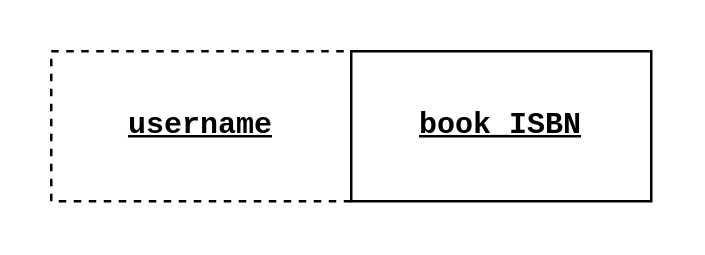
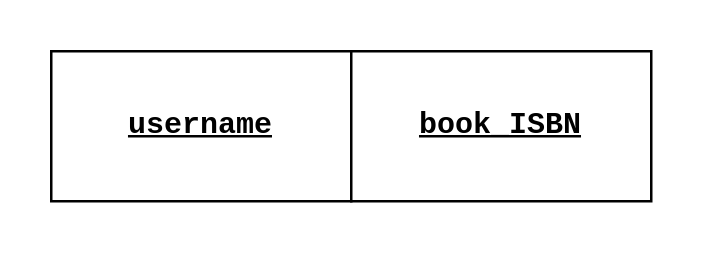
(201, 126) -> (201, 126)
